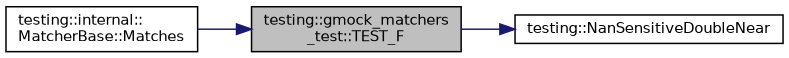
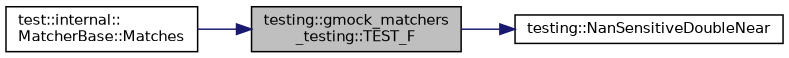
(102, 29) -> (102, 29)
(356, 29) -> (356, 29)
